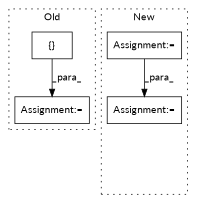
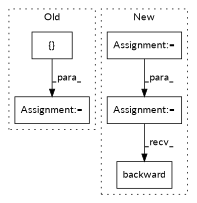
none -> (144, 175)
